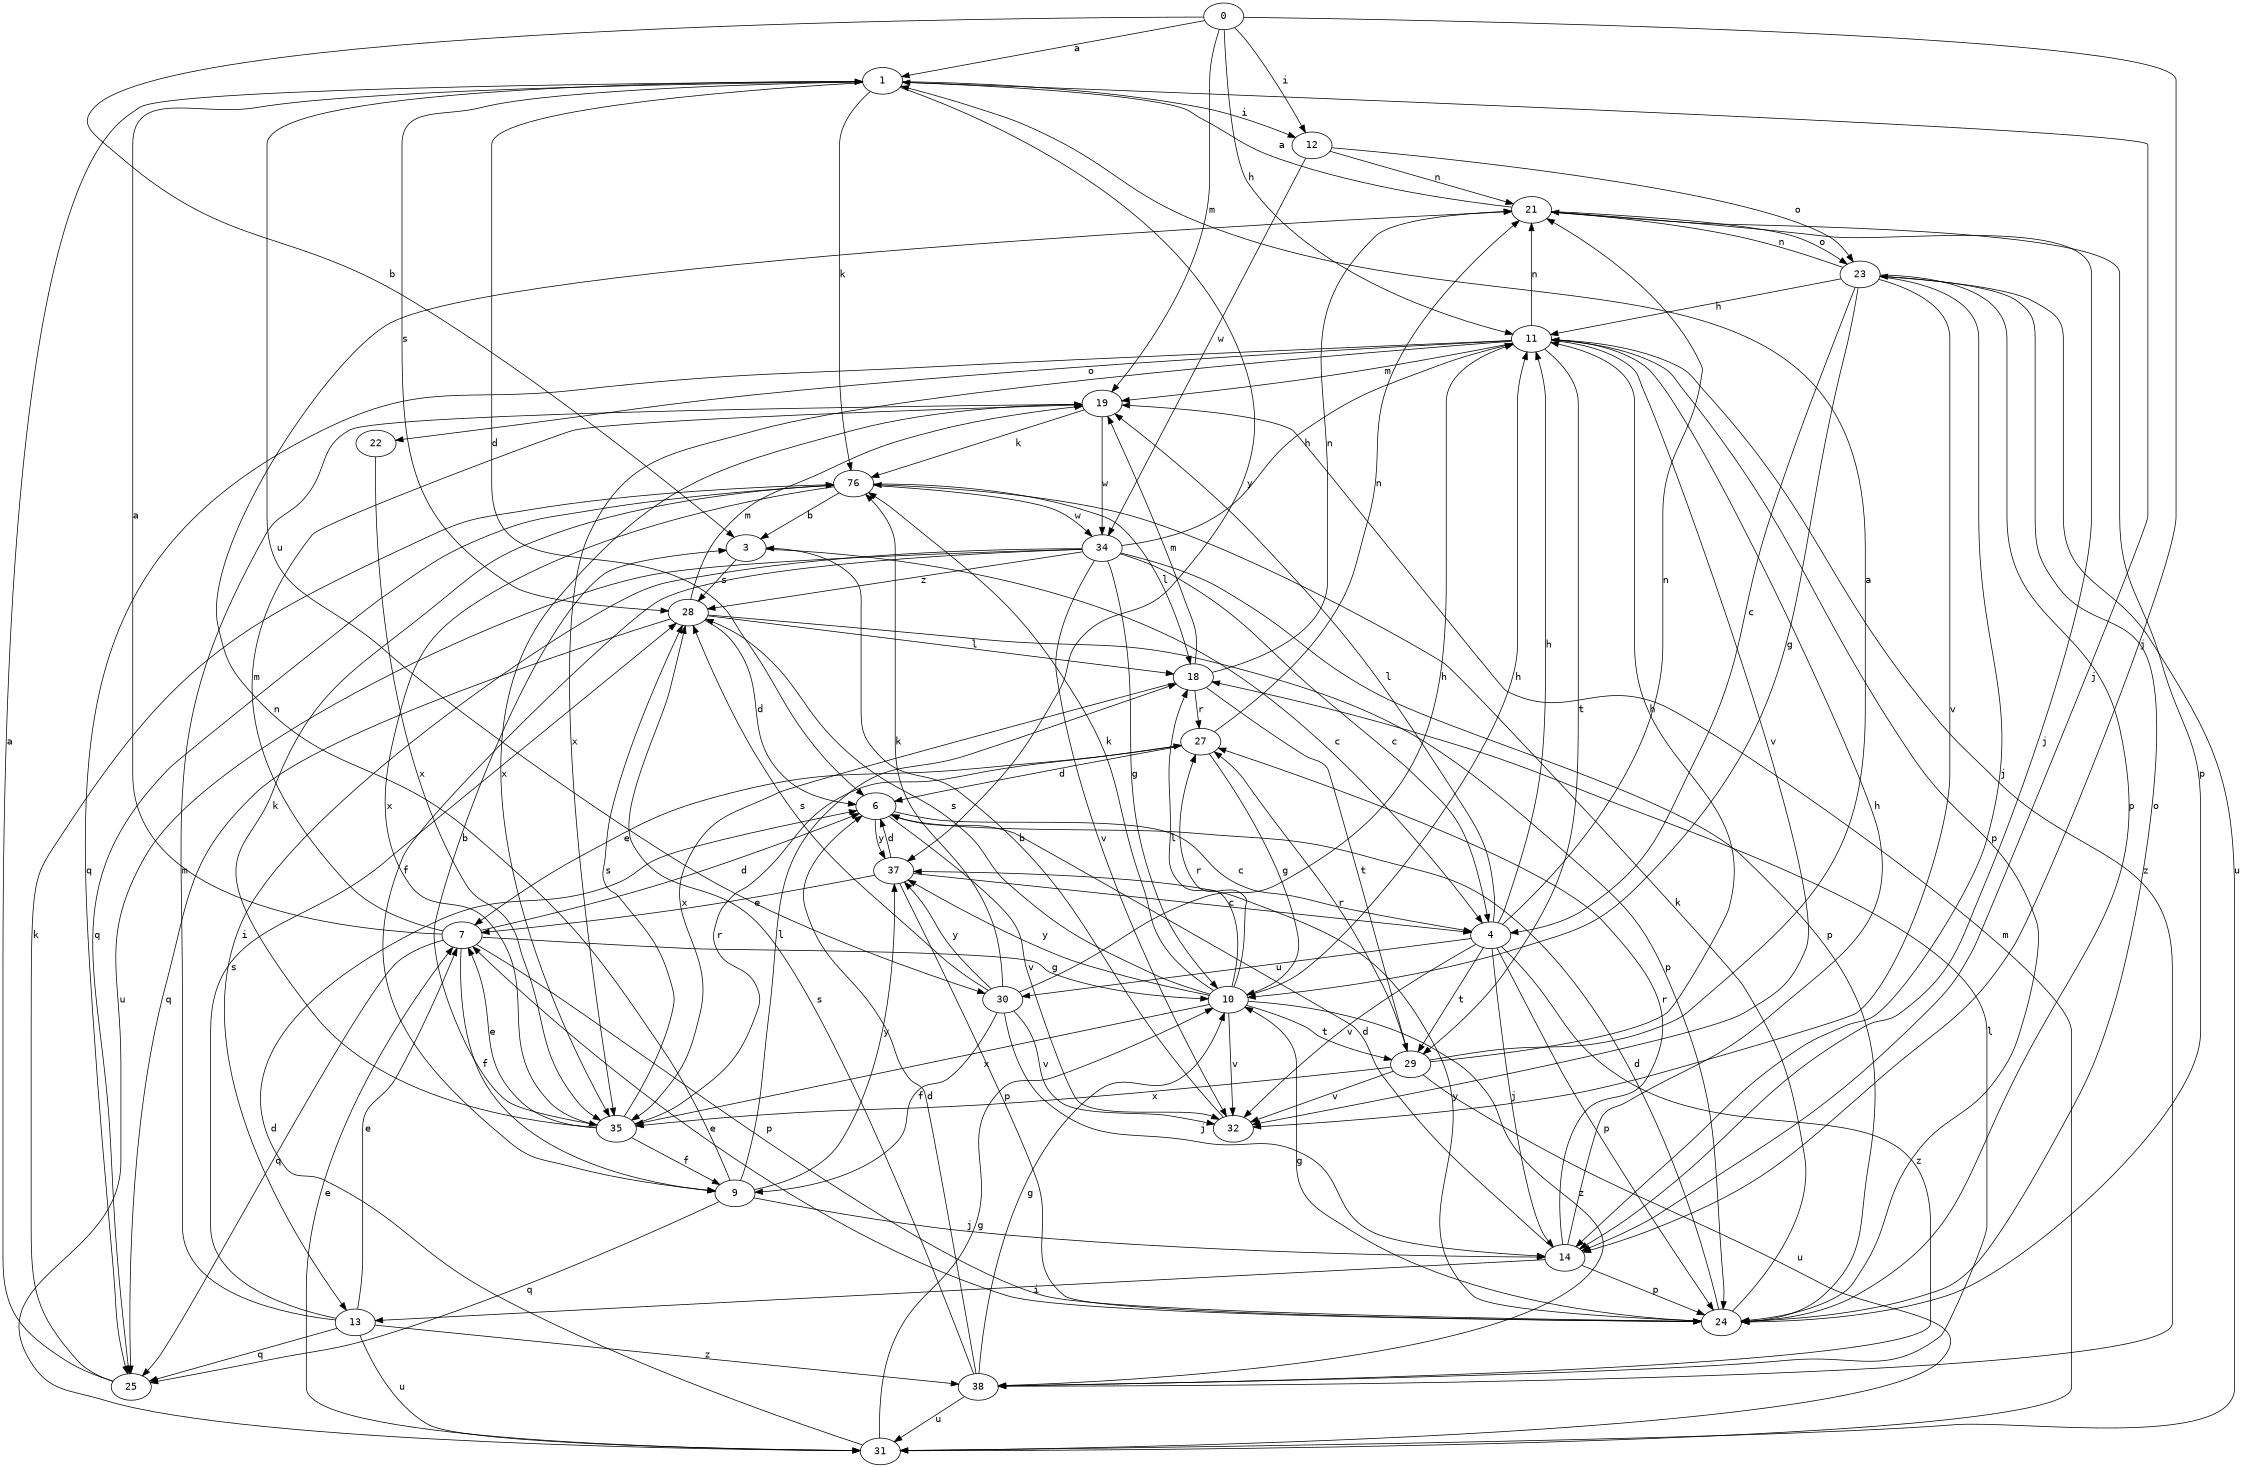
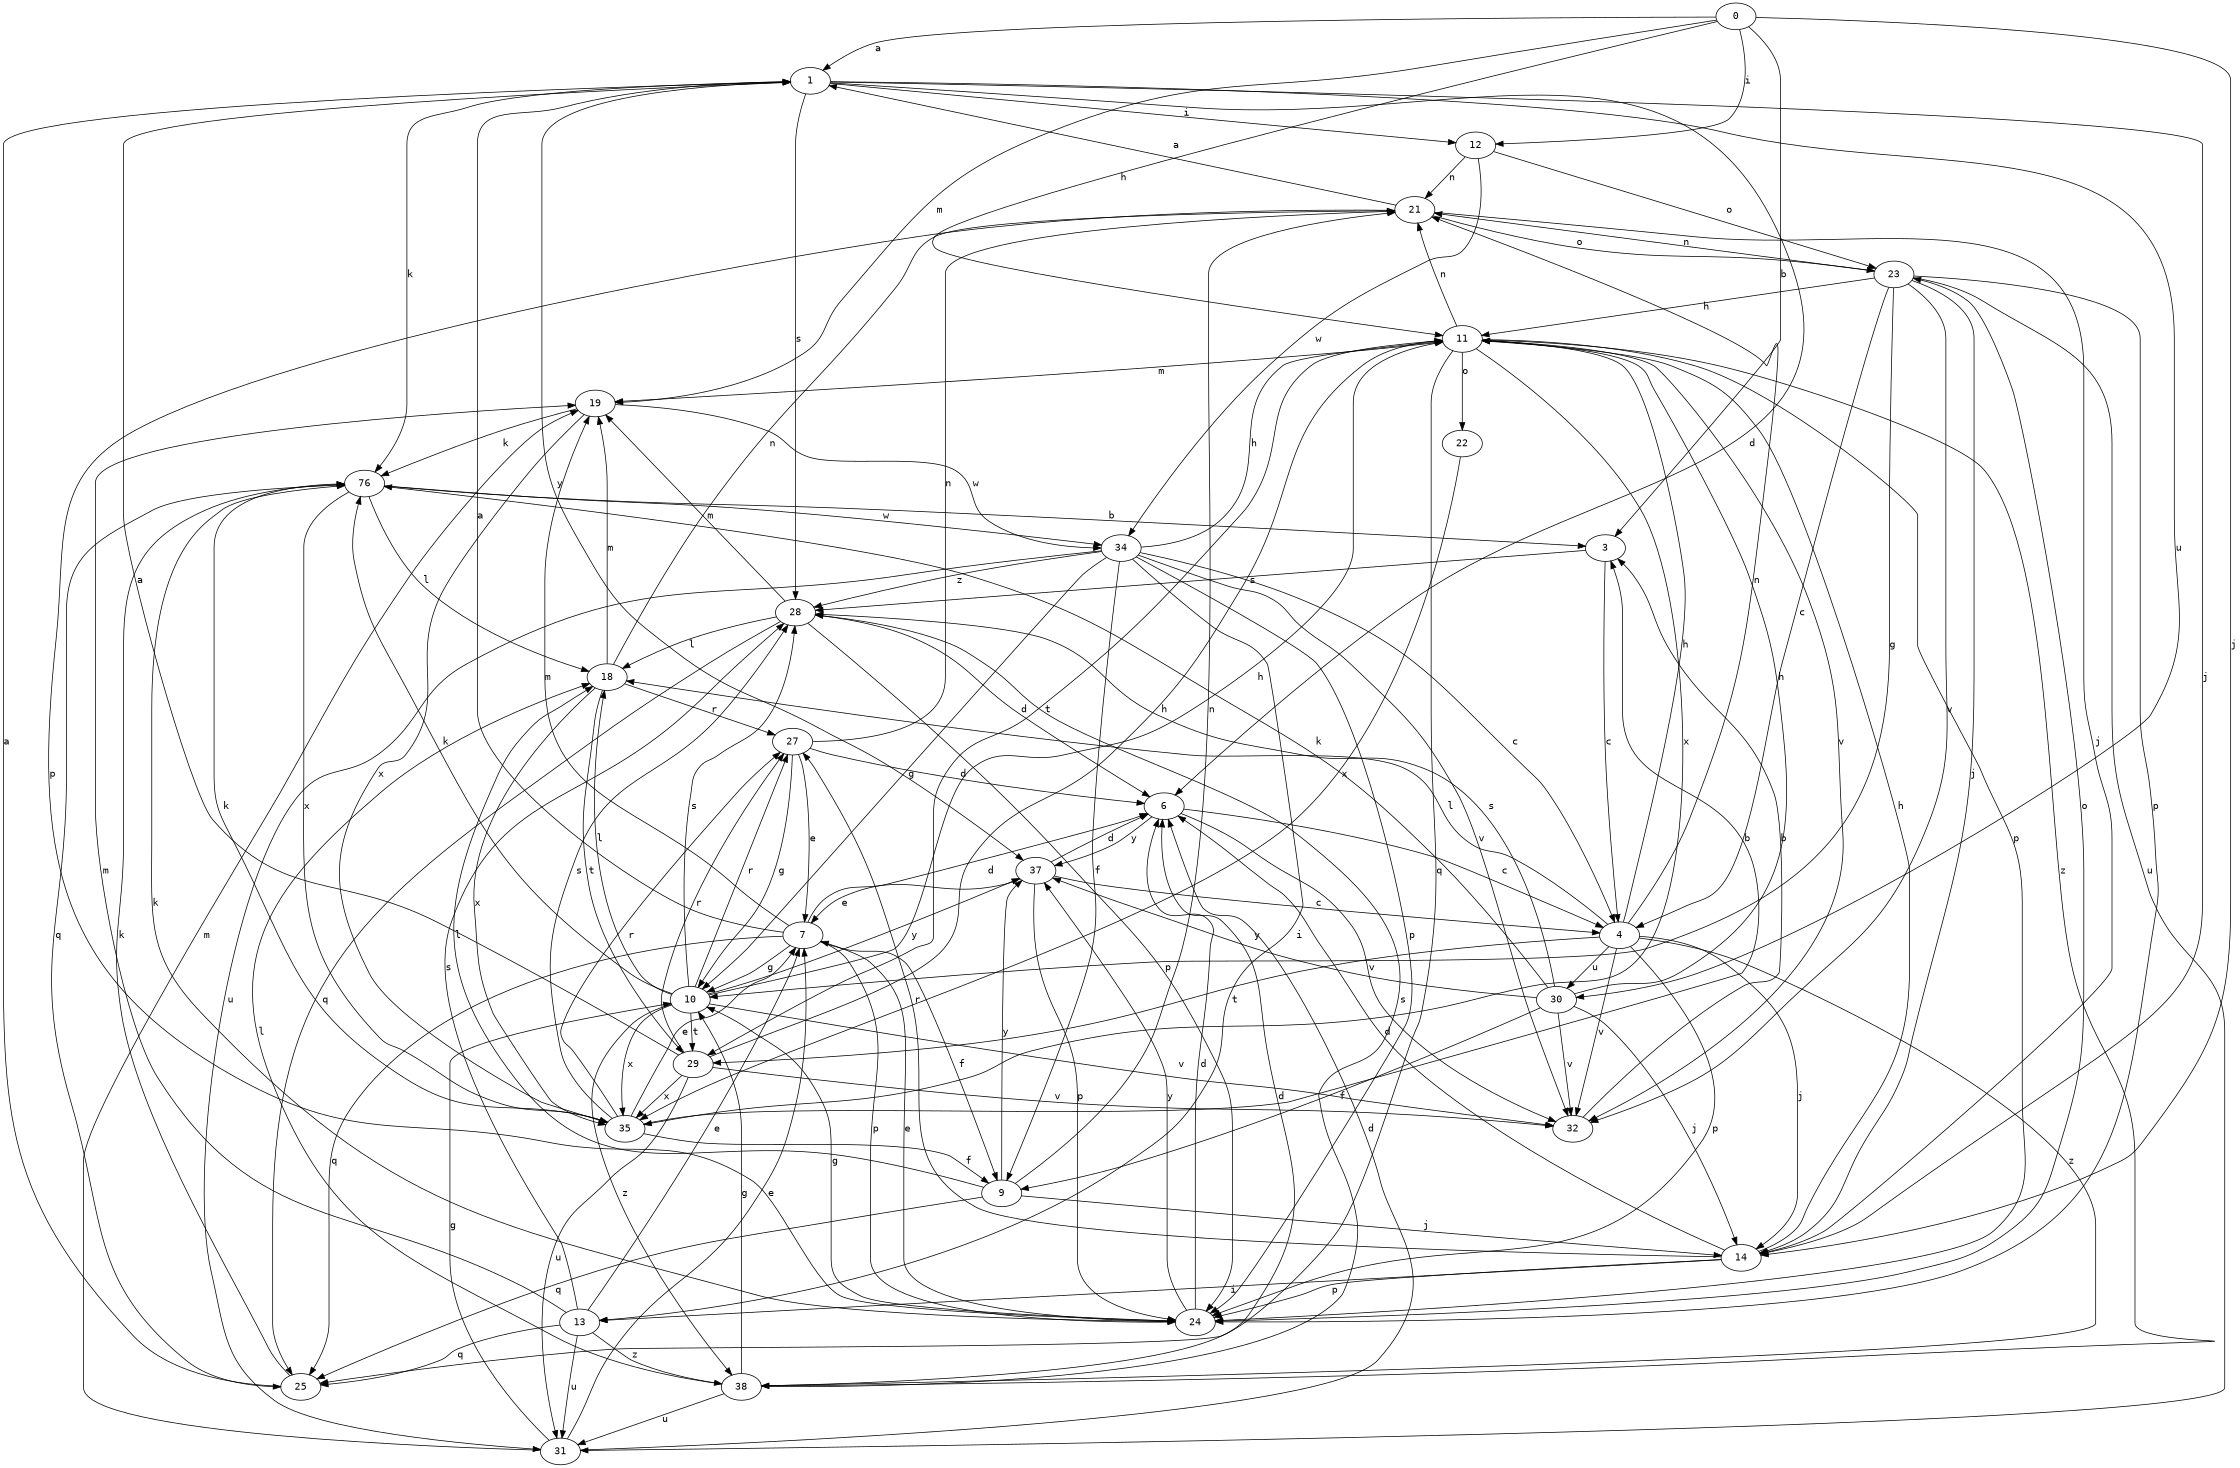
(1350, 643) -> (1149, 751)
